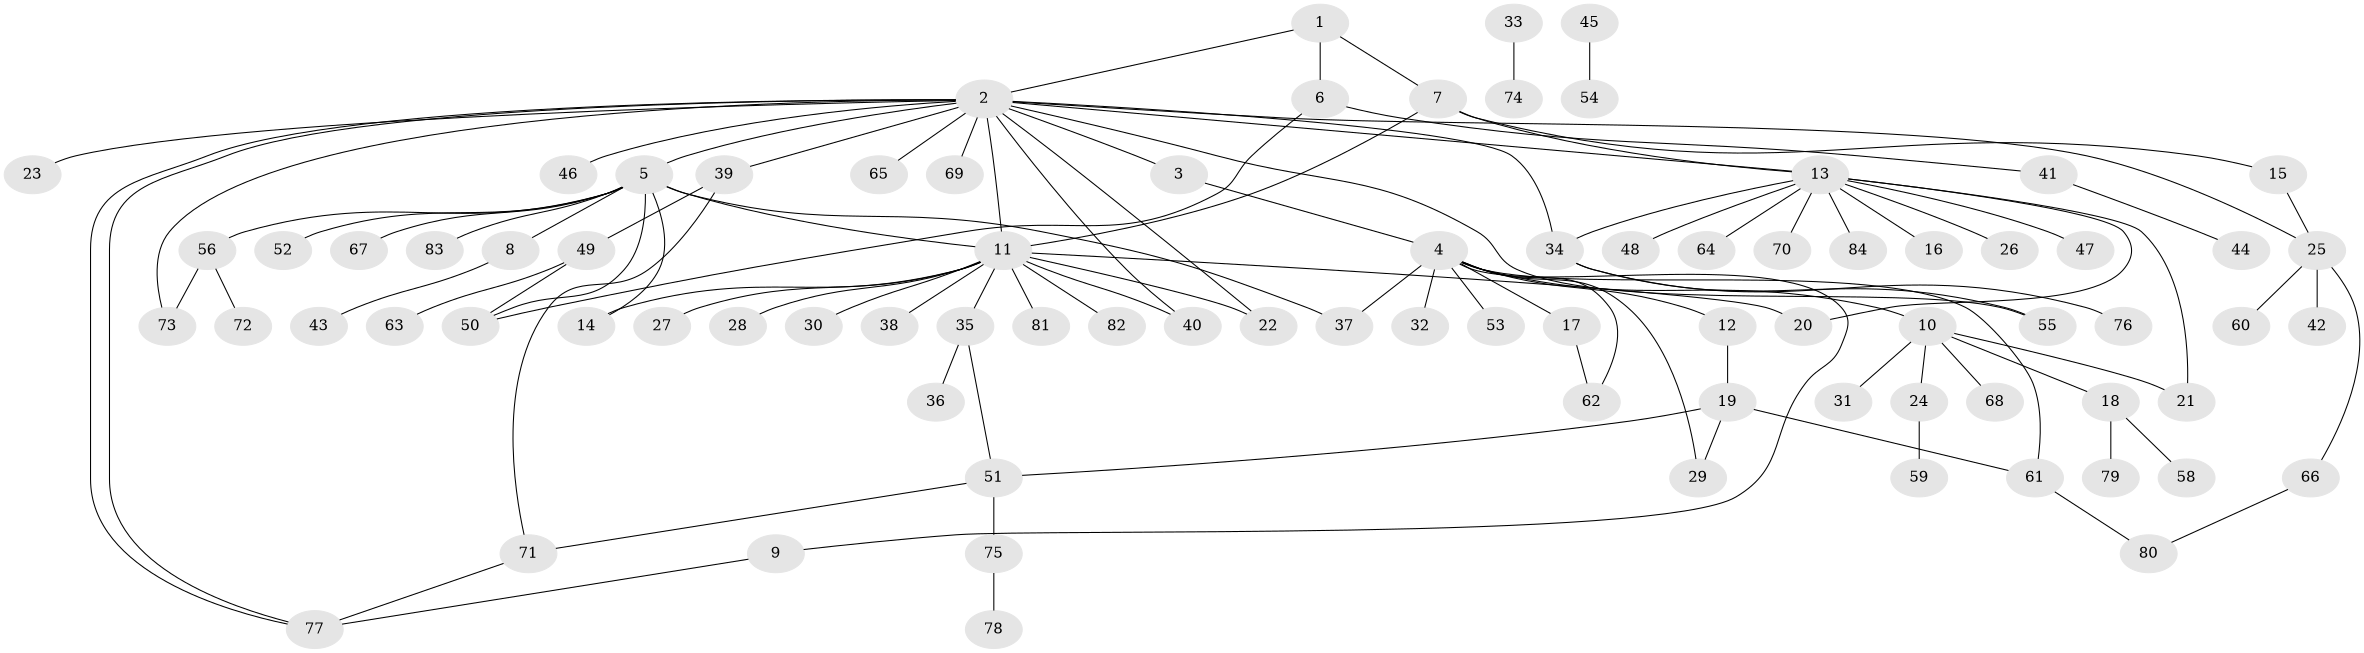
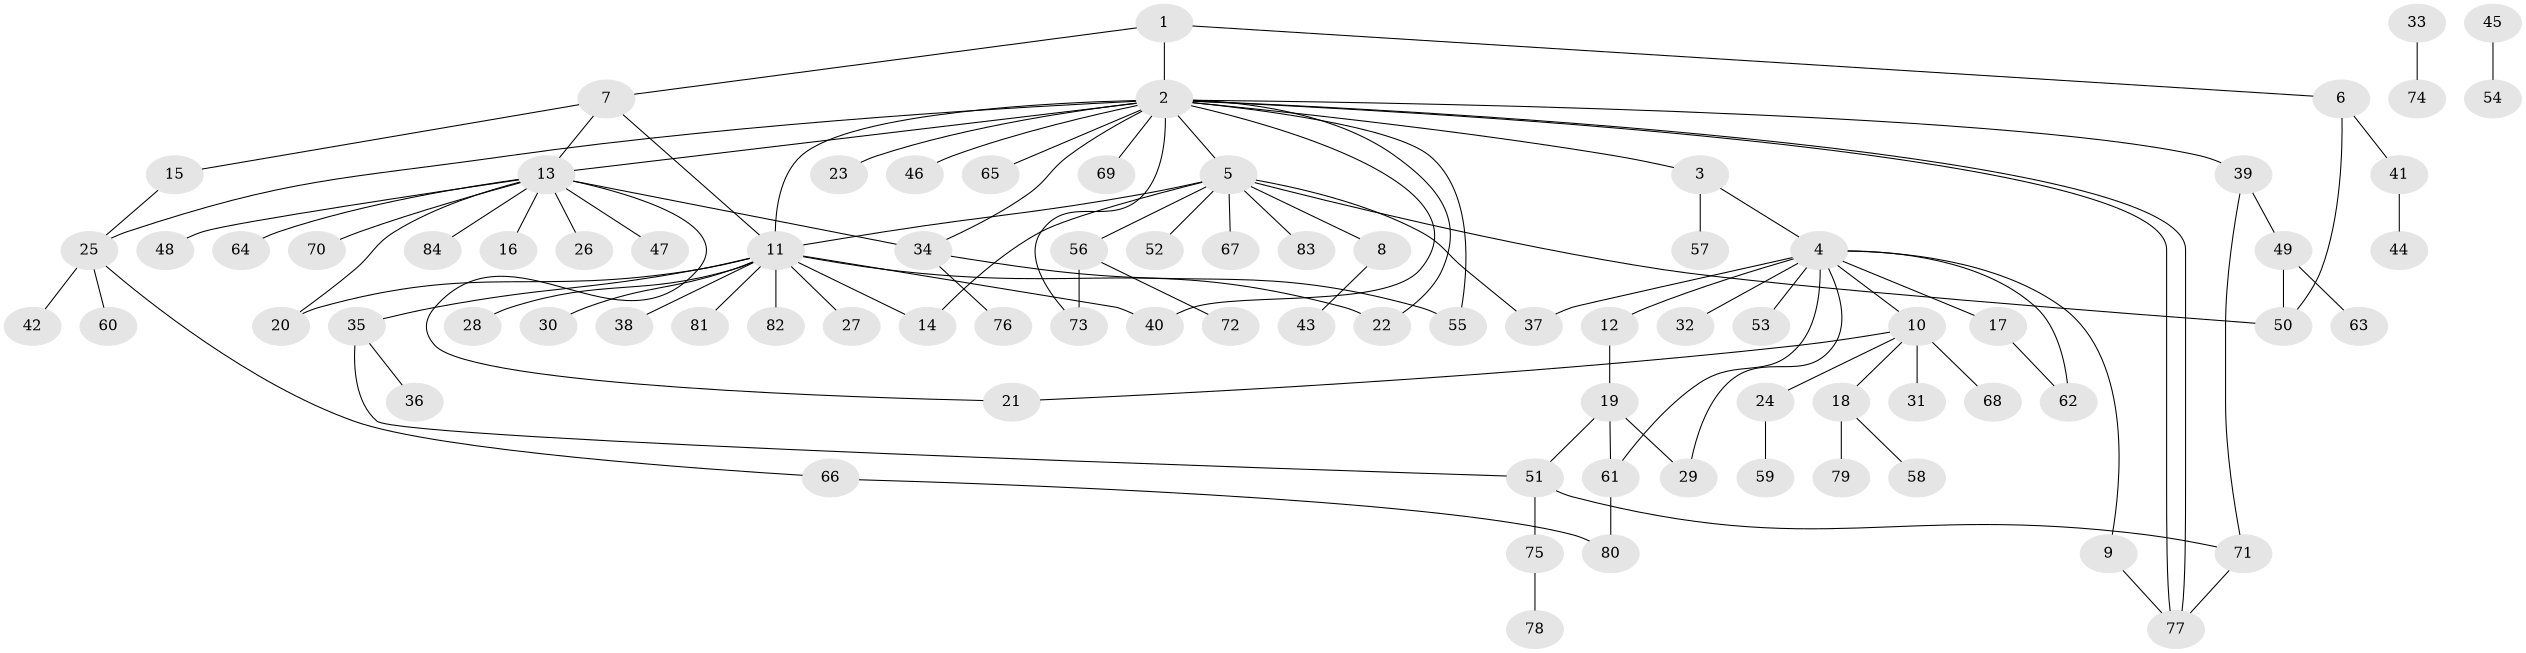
none -> (1700, 251)
